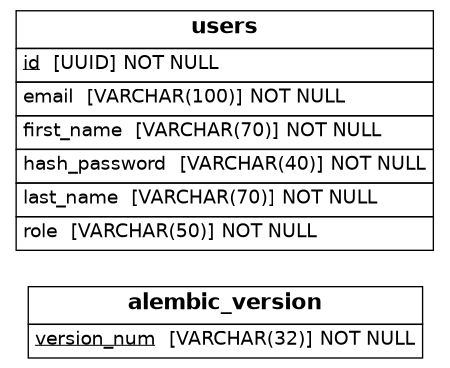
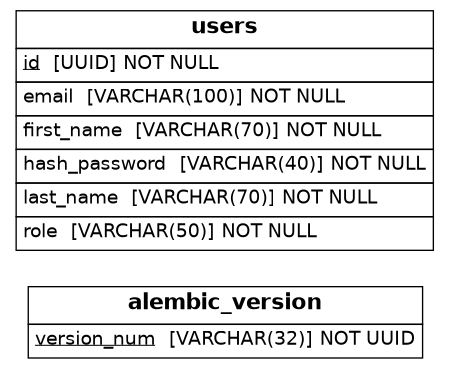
(365, 339) -> (365, 339)
